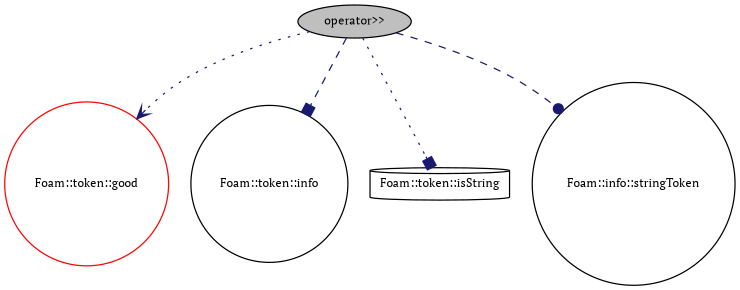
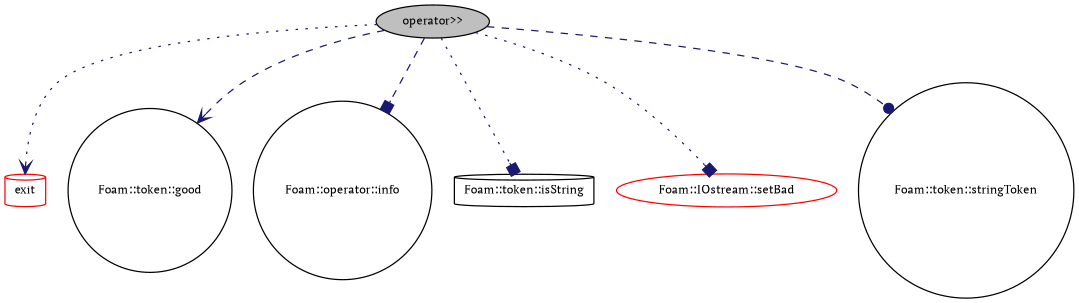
(222, 60) -> (289, 59)
(87, 184) -> (150, 190)
(269, 184) -> (343, 190)
(634, 184) -> (966, 190)
none -> (25, 190)
none -> (727, 190)
